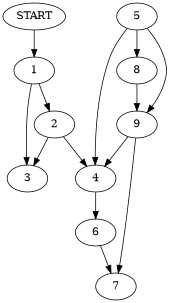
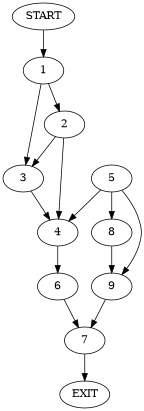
(119, 149) -> (38, 202)
none -> (85, 394)
